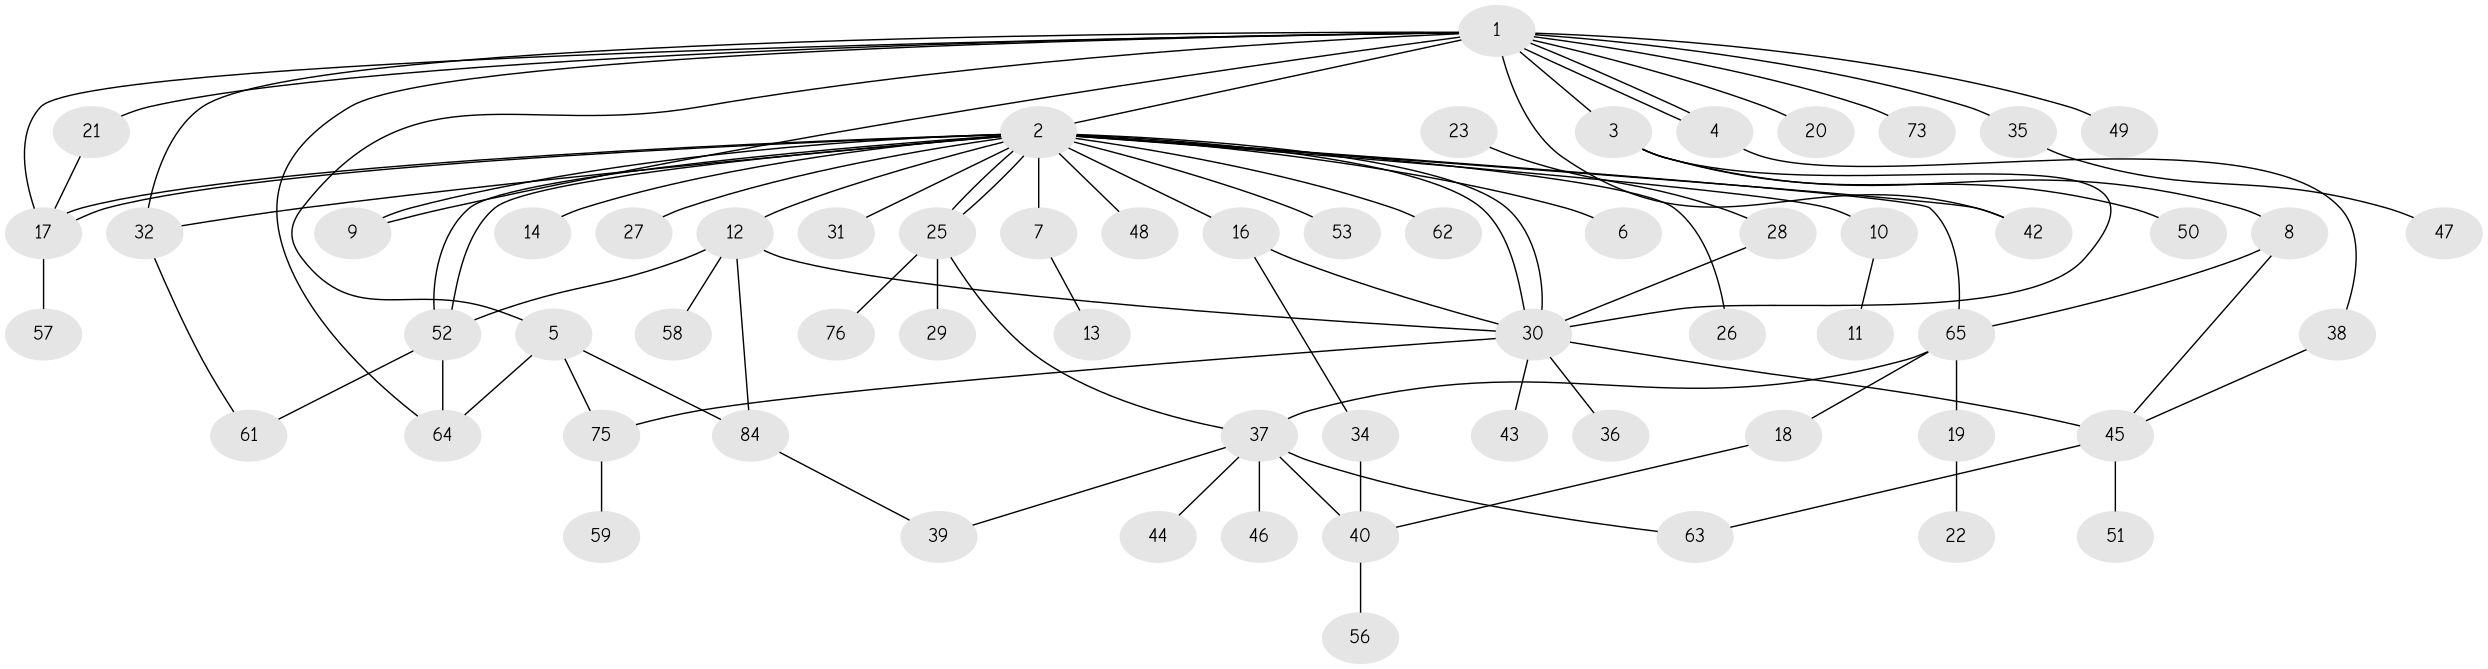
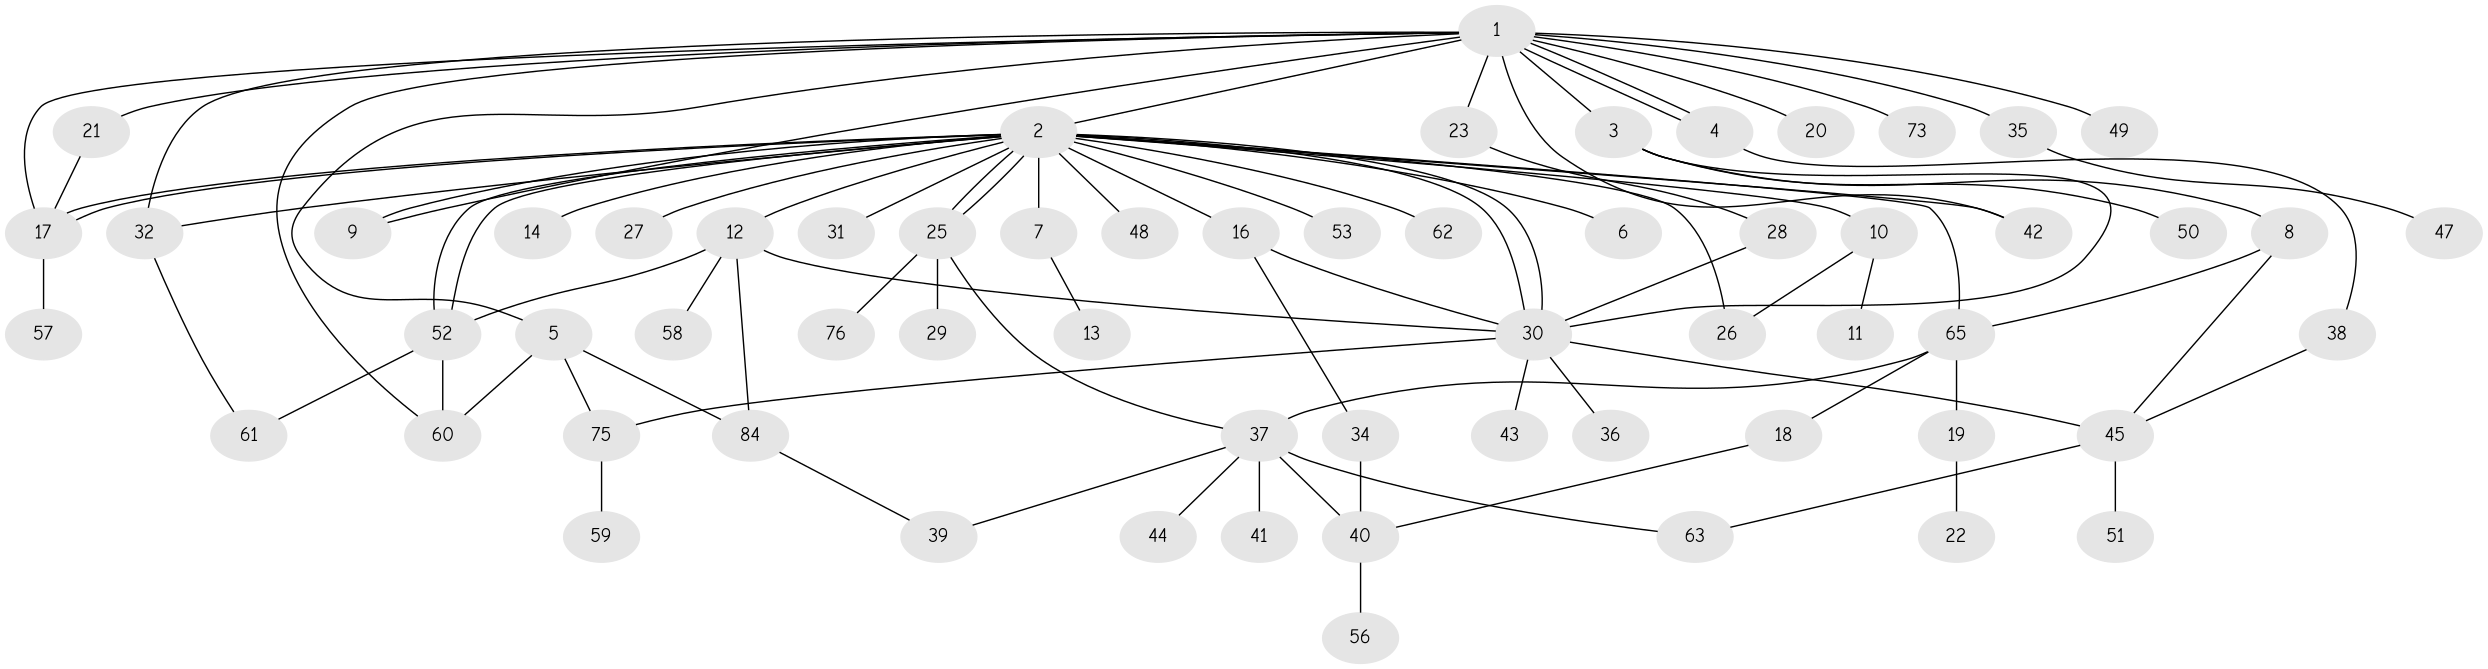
none -> (1478, 81)
none -> (1803, 284)
(443, 436) -> (443, 436)
(1259, 537) -> (1259, 537)
